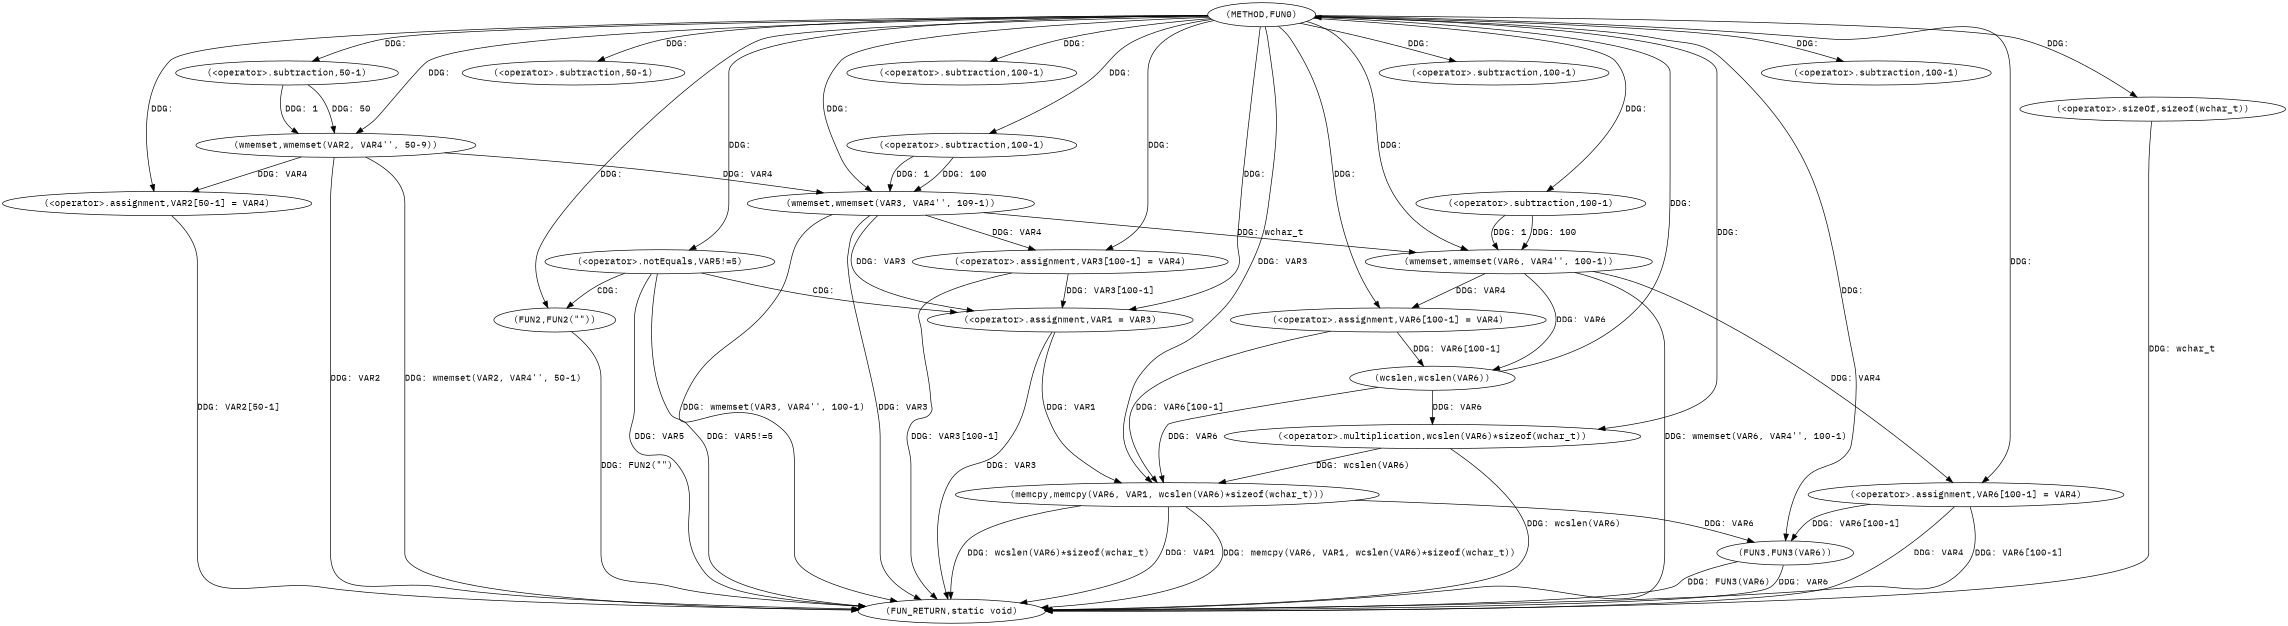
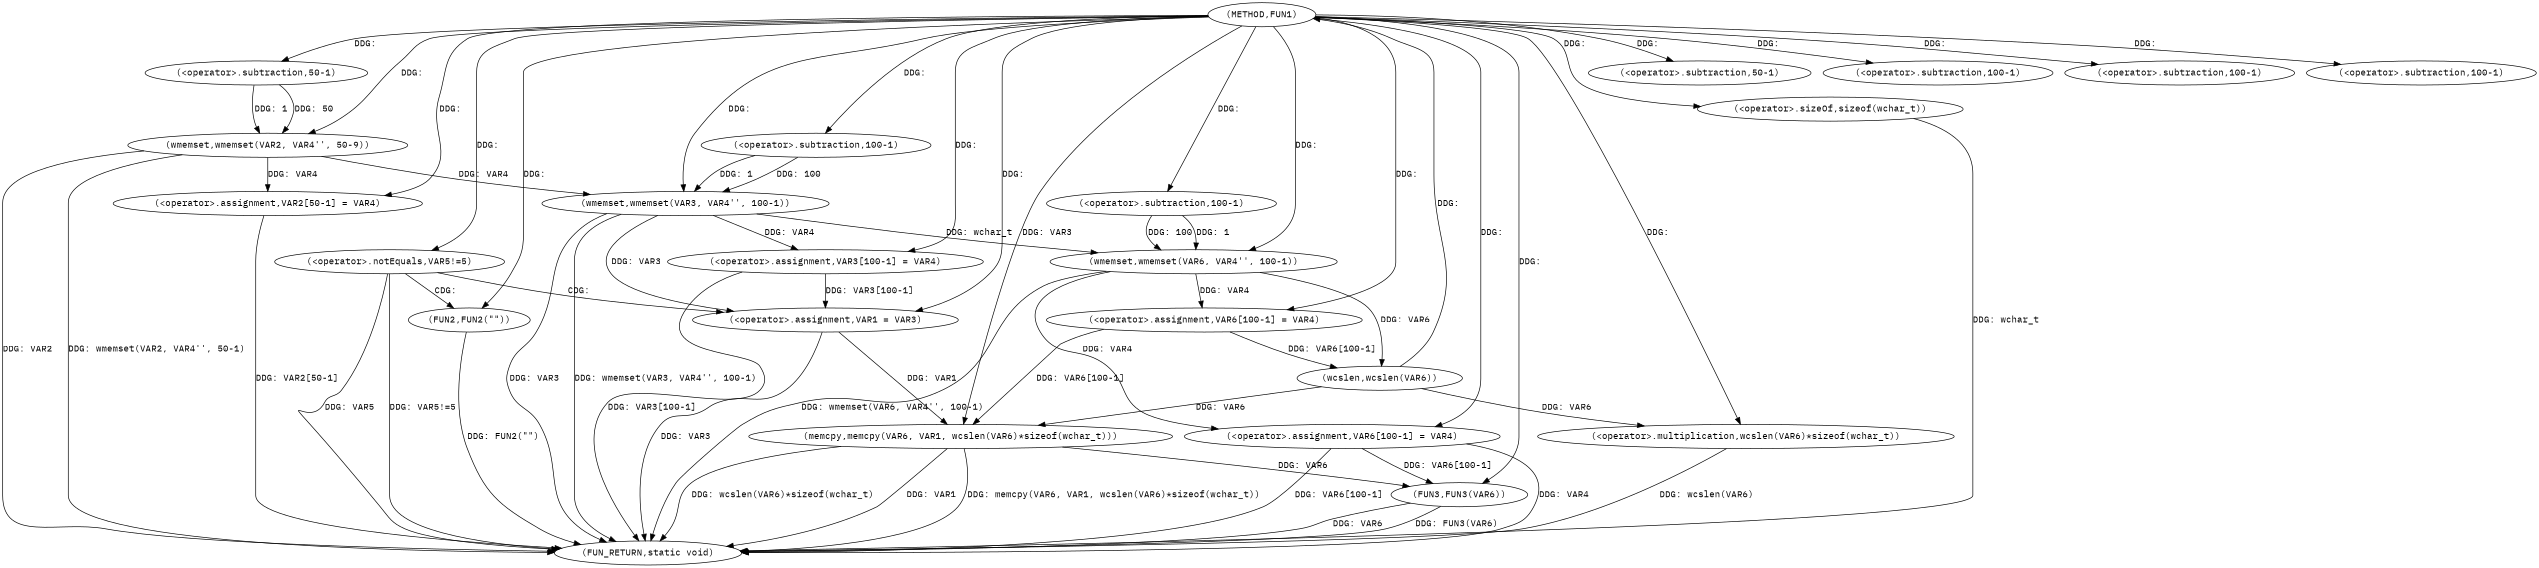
(1262, 15) -> (1262, 15)
(891, 204) -> (686, 204)
(1303, 465) -> none
